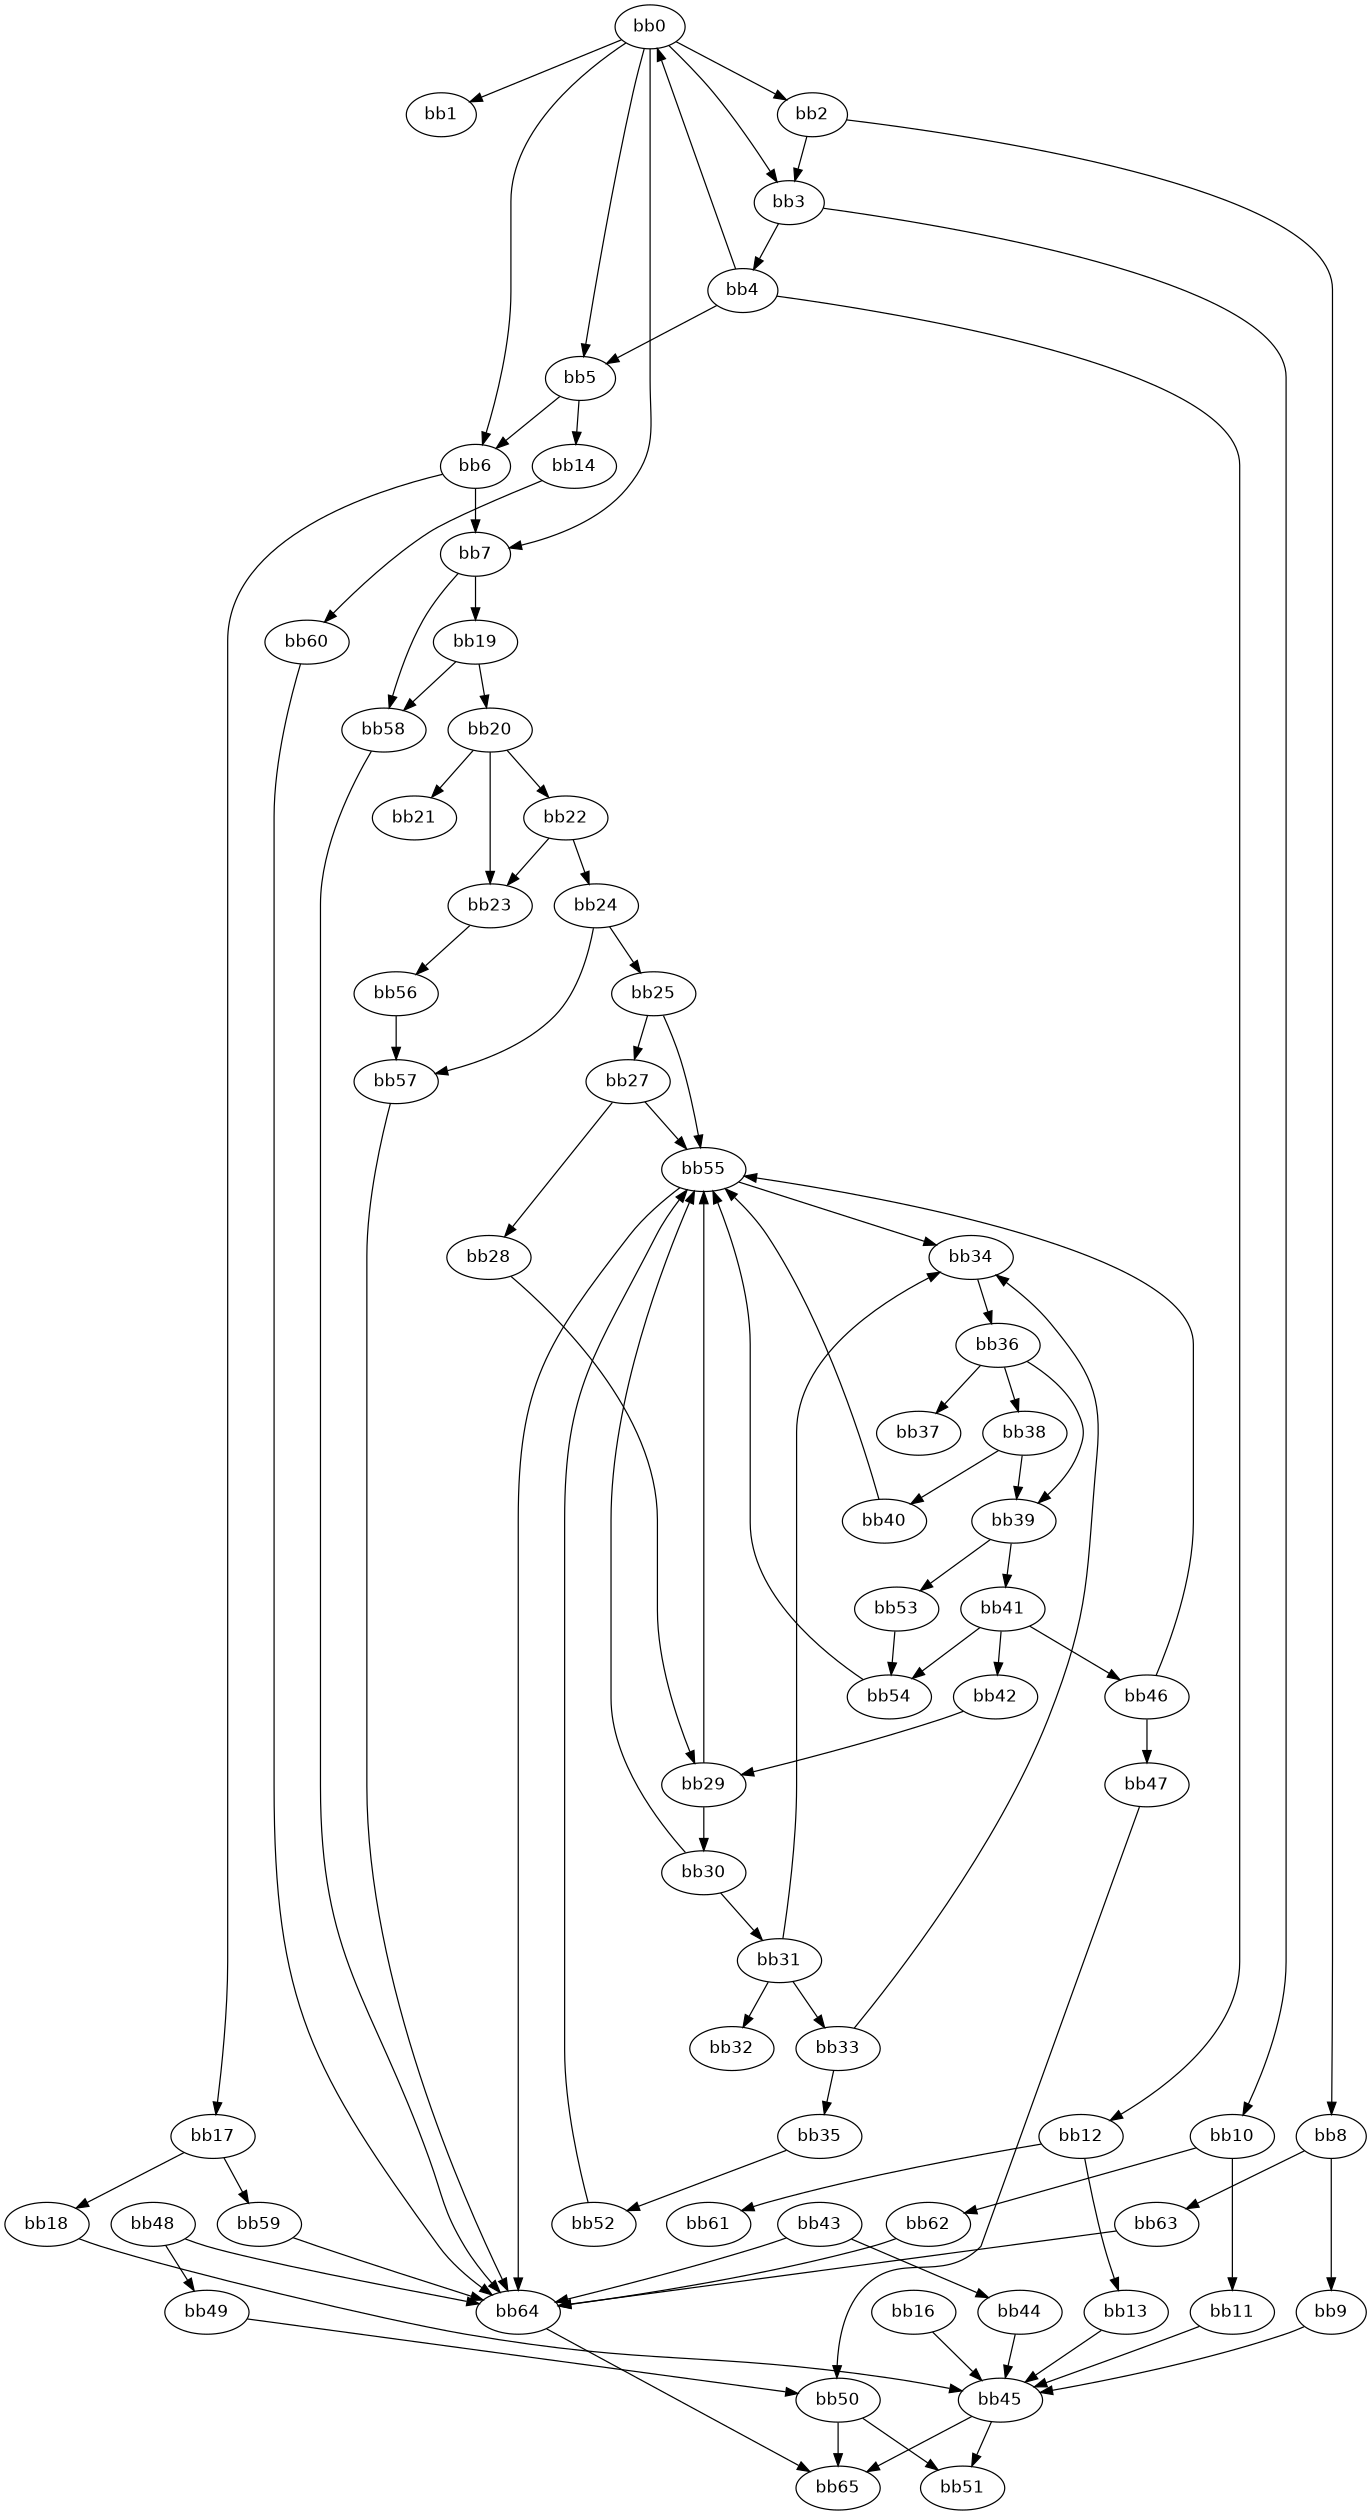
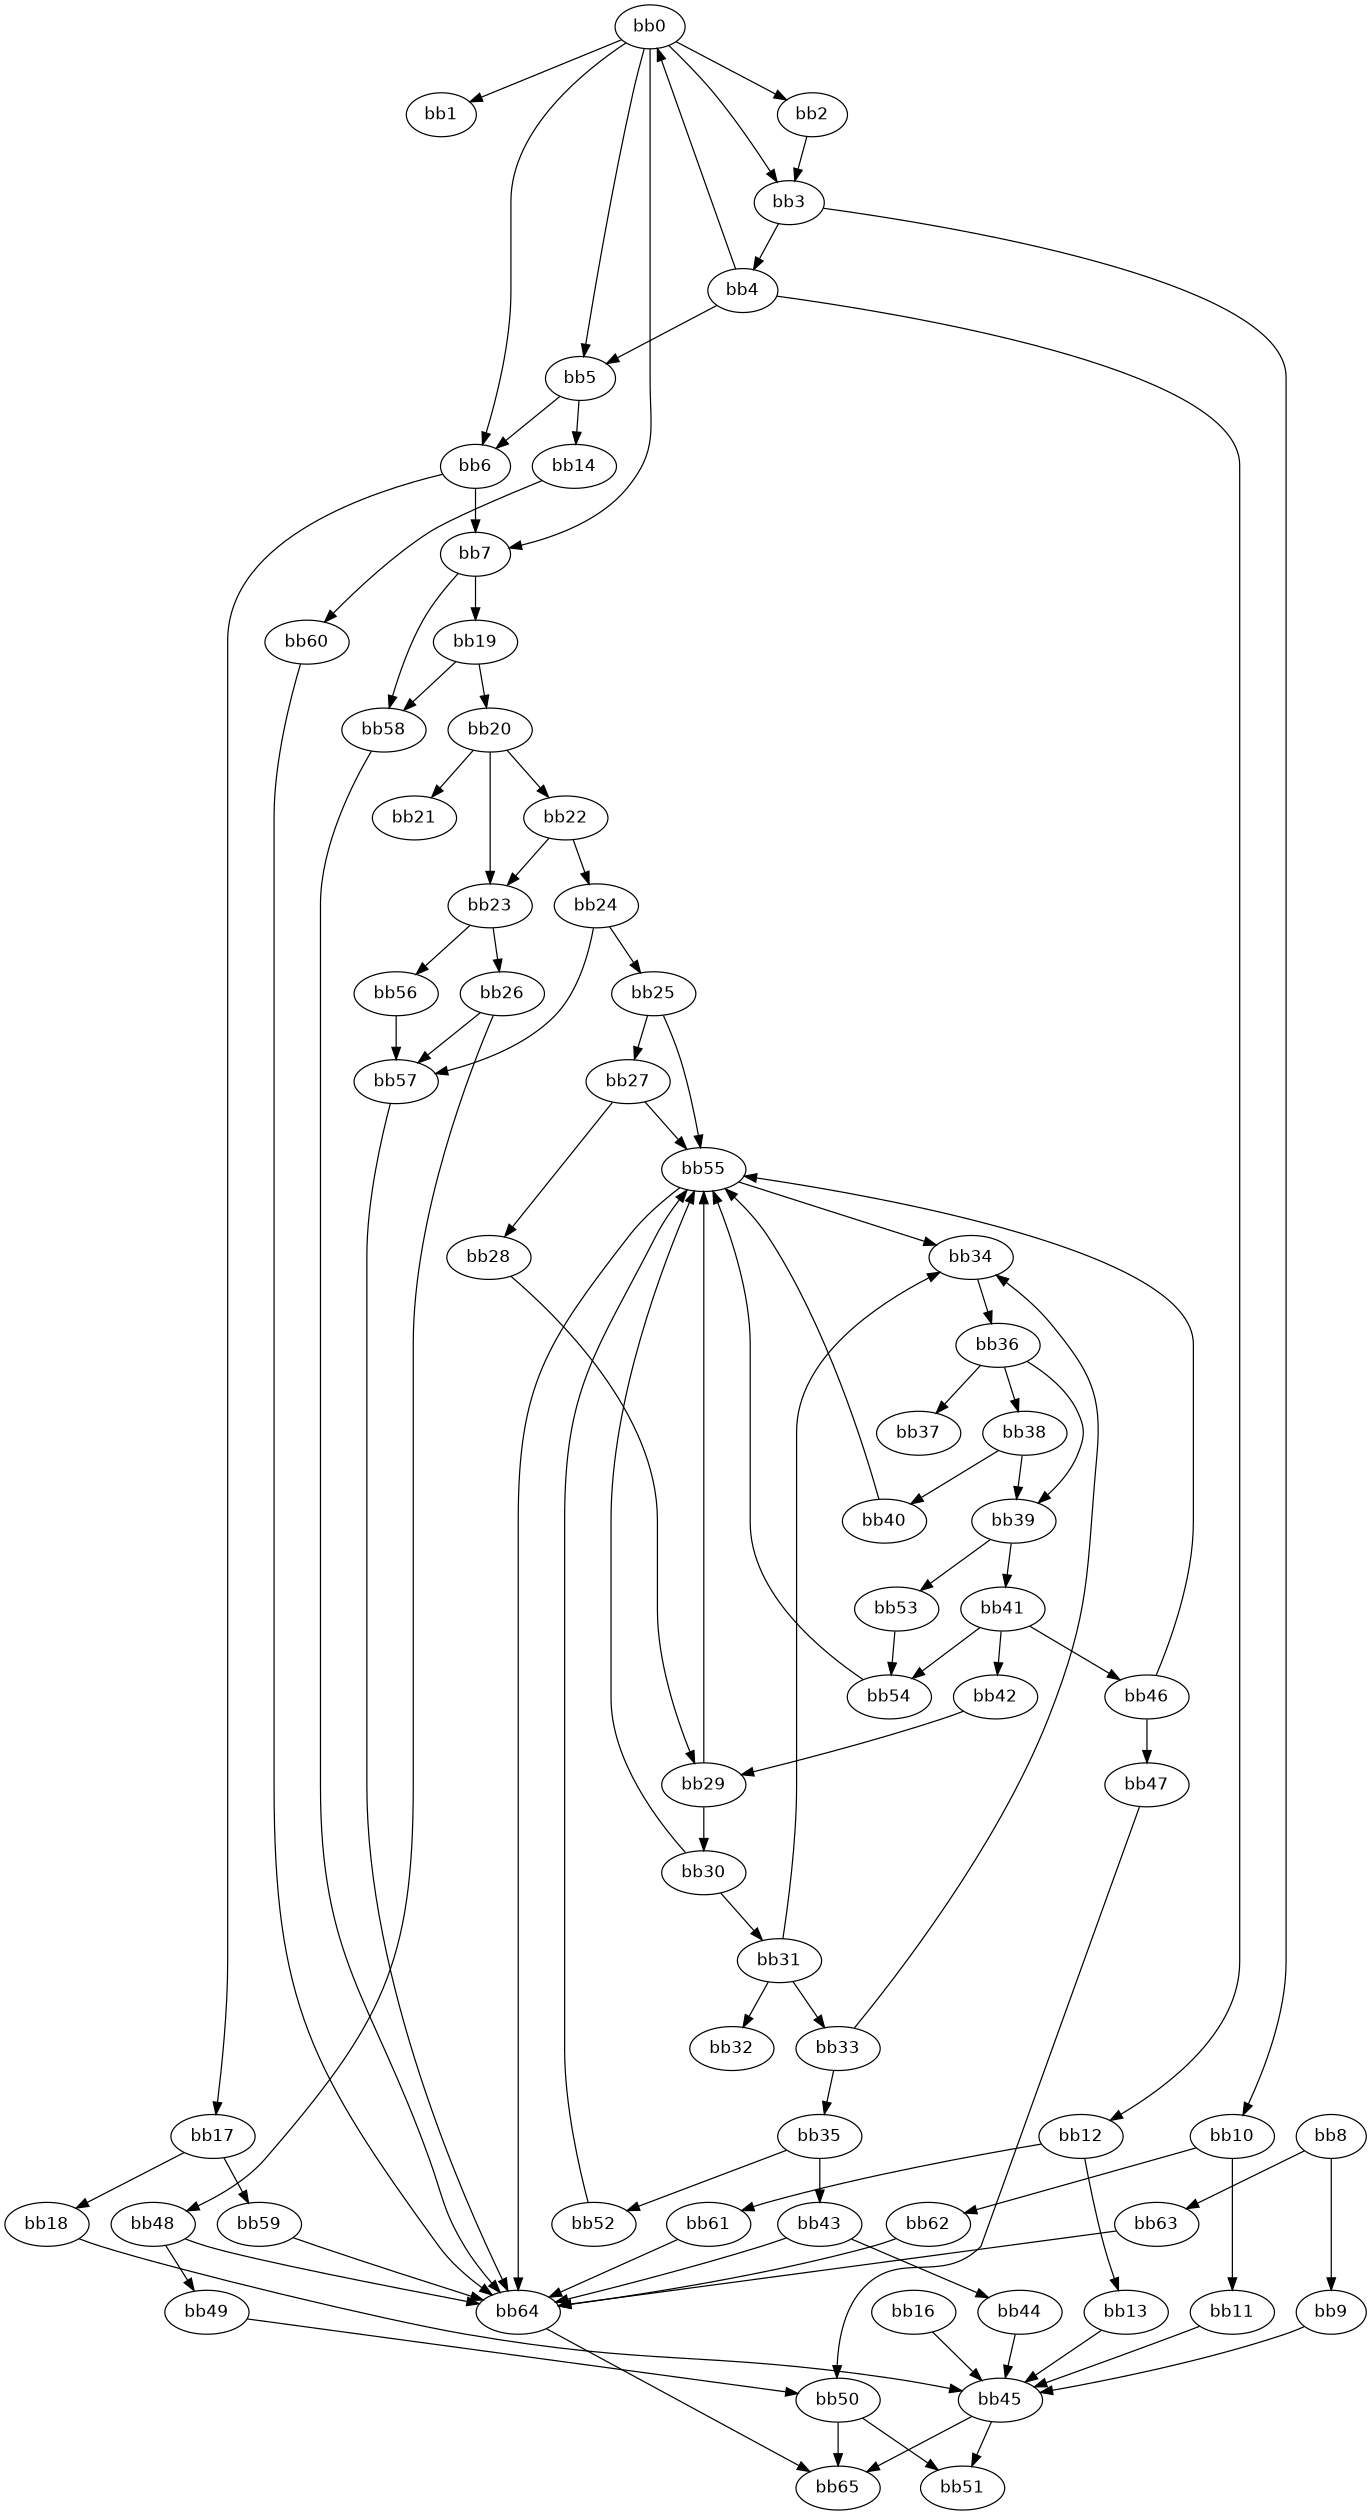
(1333, 929) -> none
none -> (502, 994)
none -> (820, 2174)
none -> (619, 2266)
